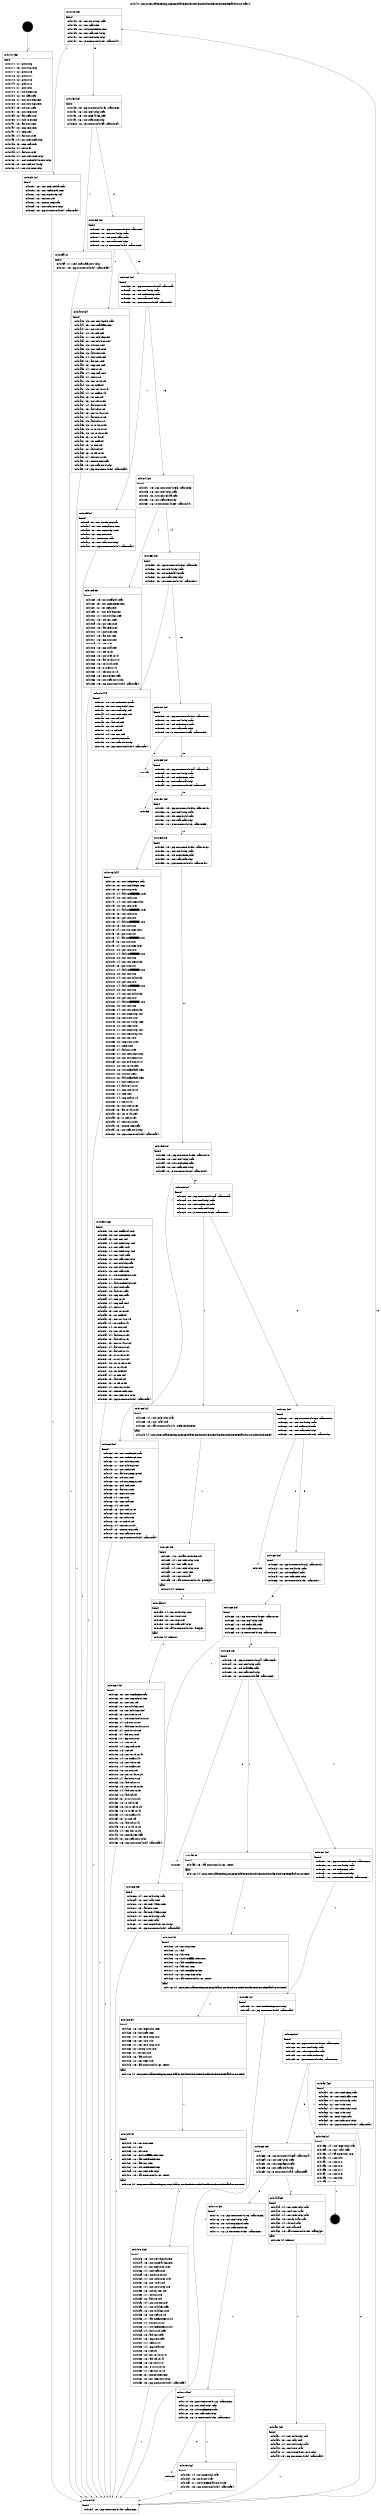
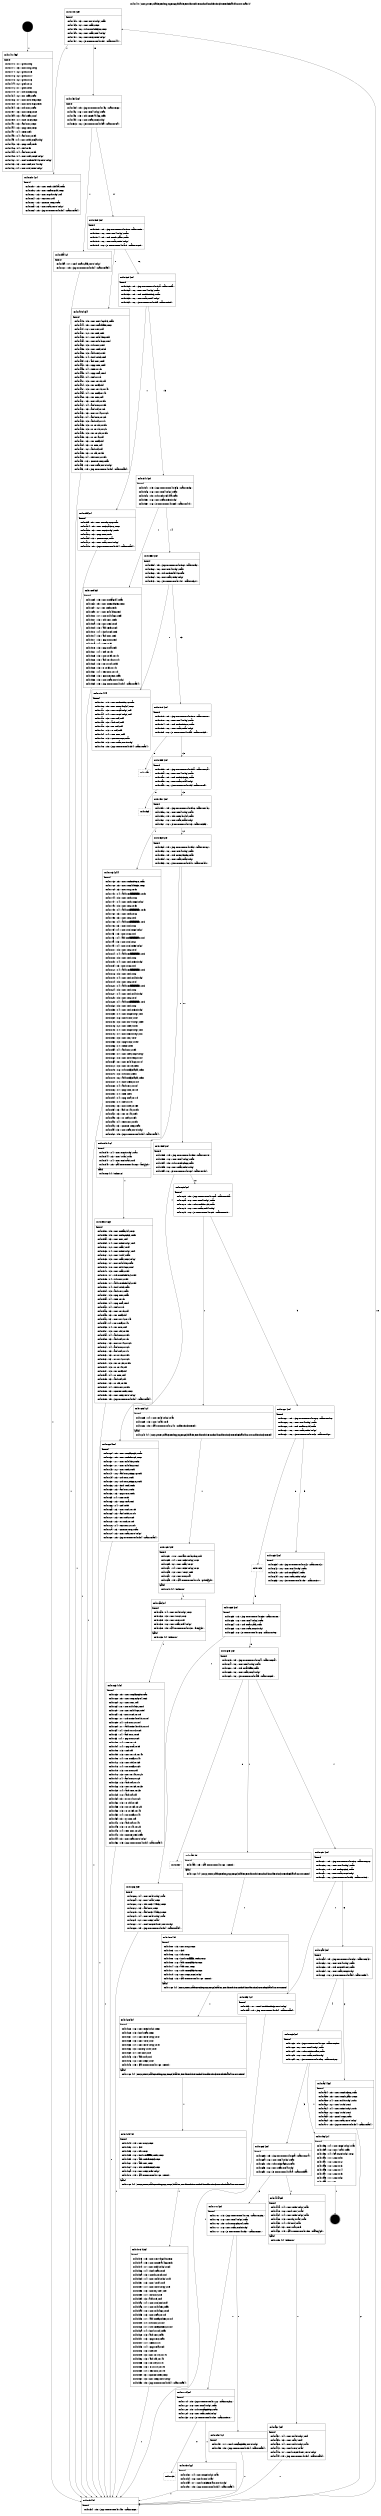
none -> (124, 1159)
(274, 1594) -> (255, 1587)
none -> (343, 1963)
none -> (238, 2442)
